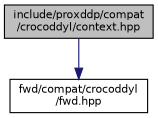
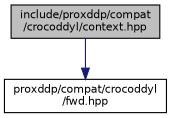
(79, 96) -> (85, 96)
